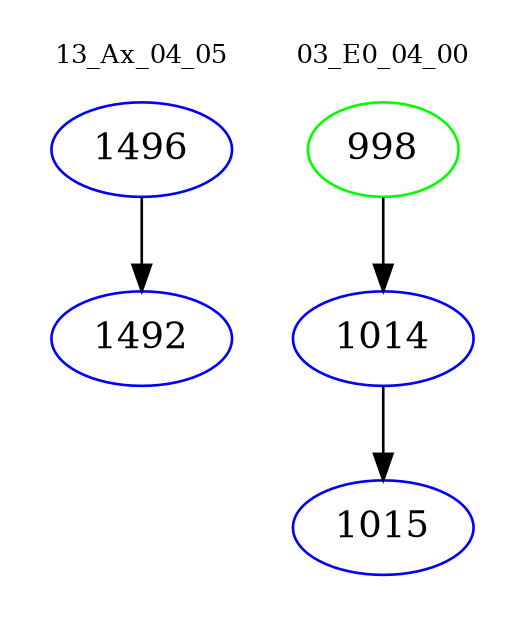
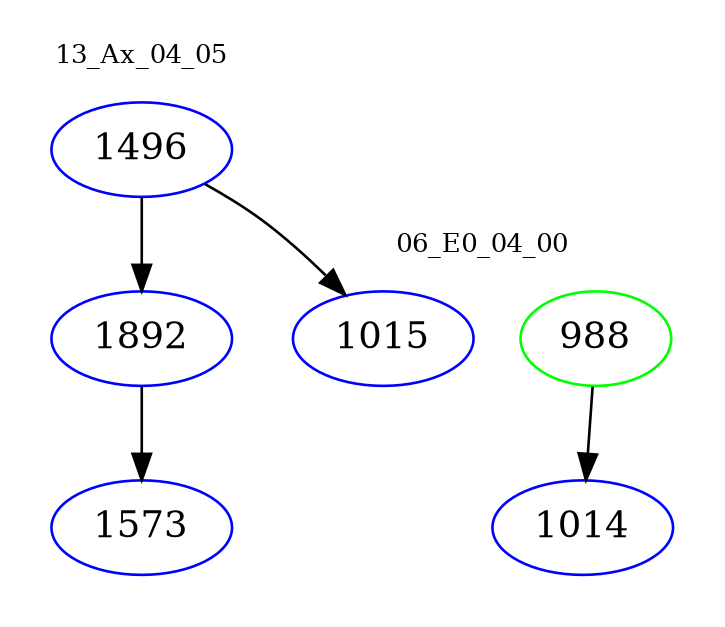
(383, 56) -> (483, 245)
(383, 150) -> (596, 339)
(142, 339) -> (142, 339)
(383, 420) -> (289, 242)
none -> (142, 528)
